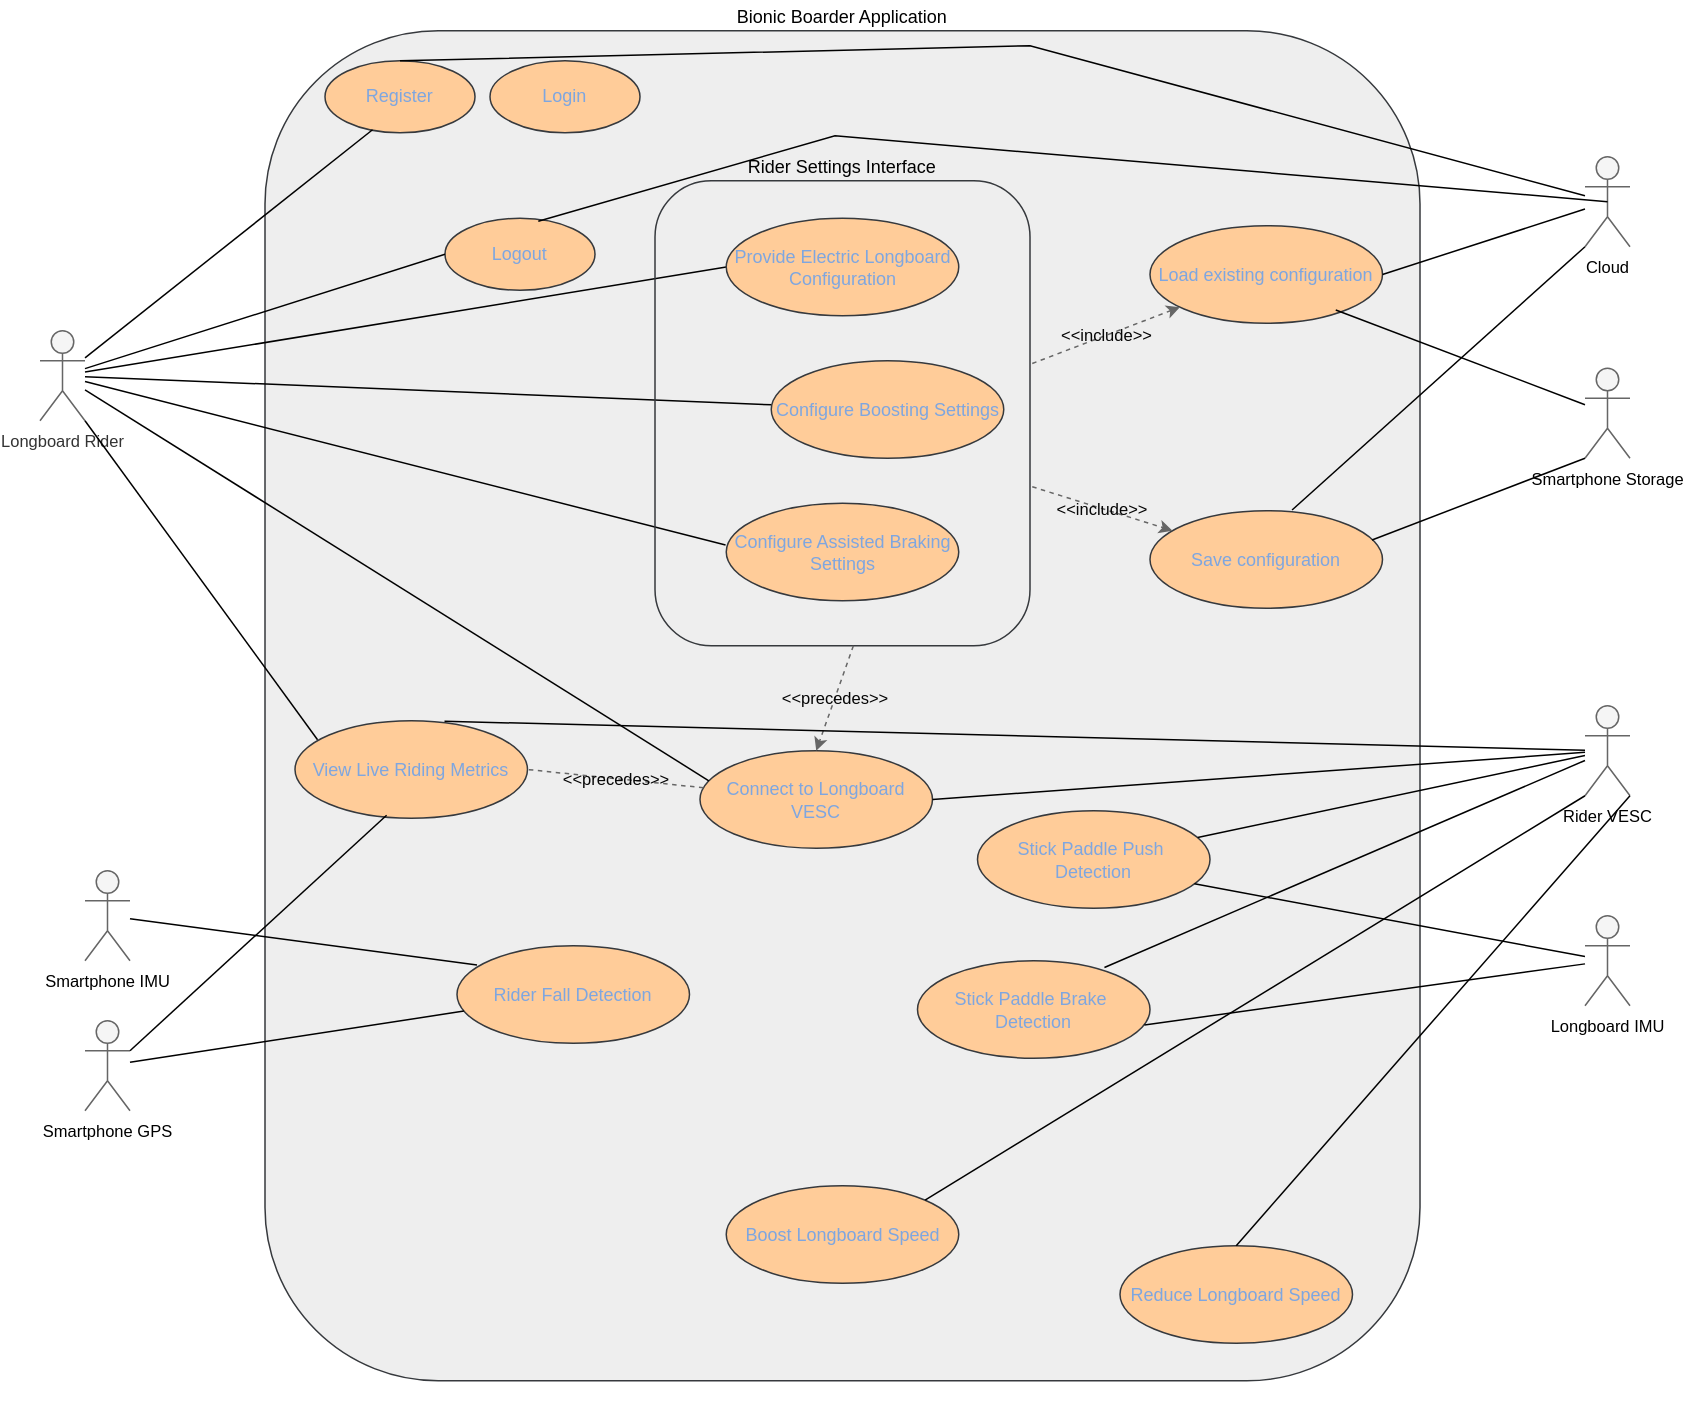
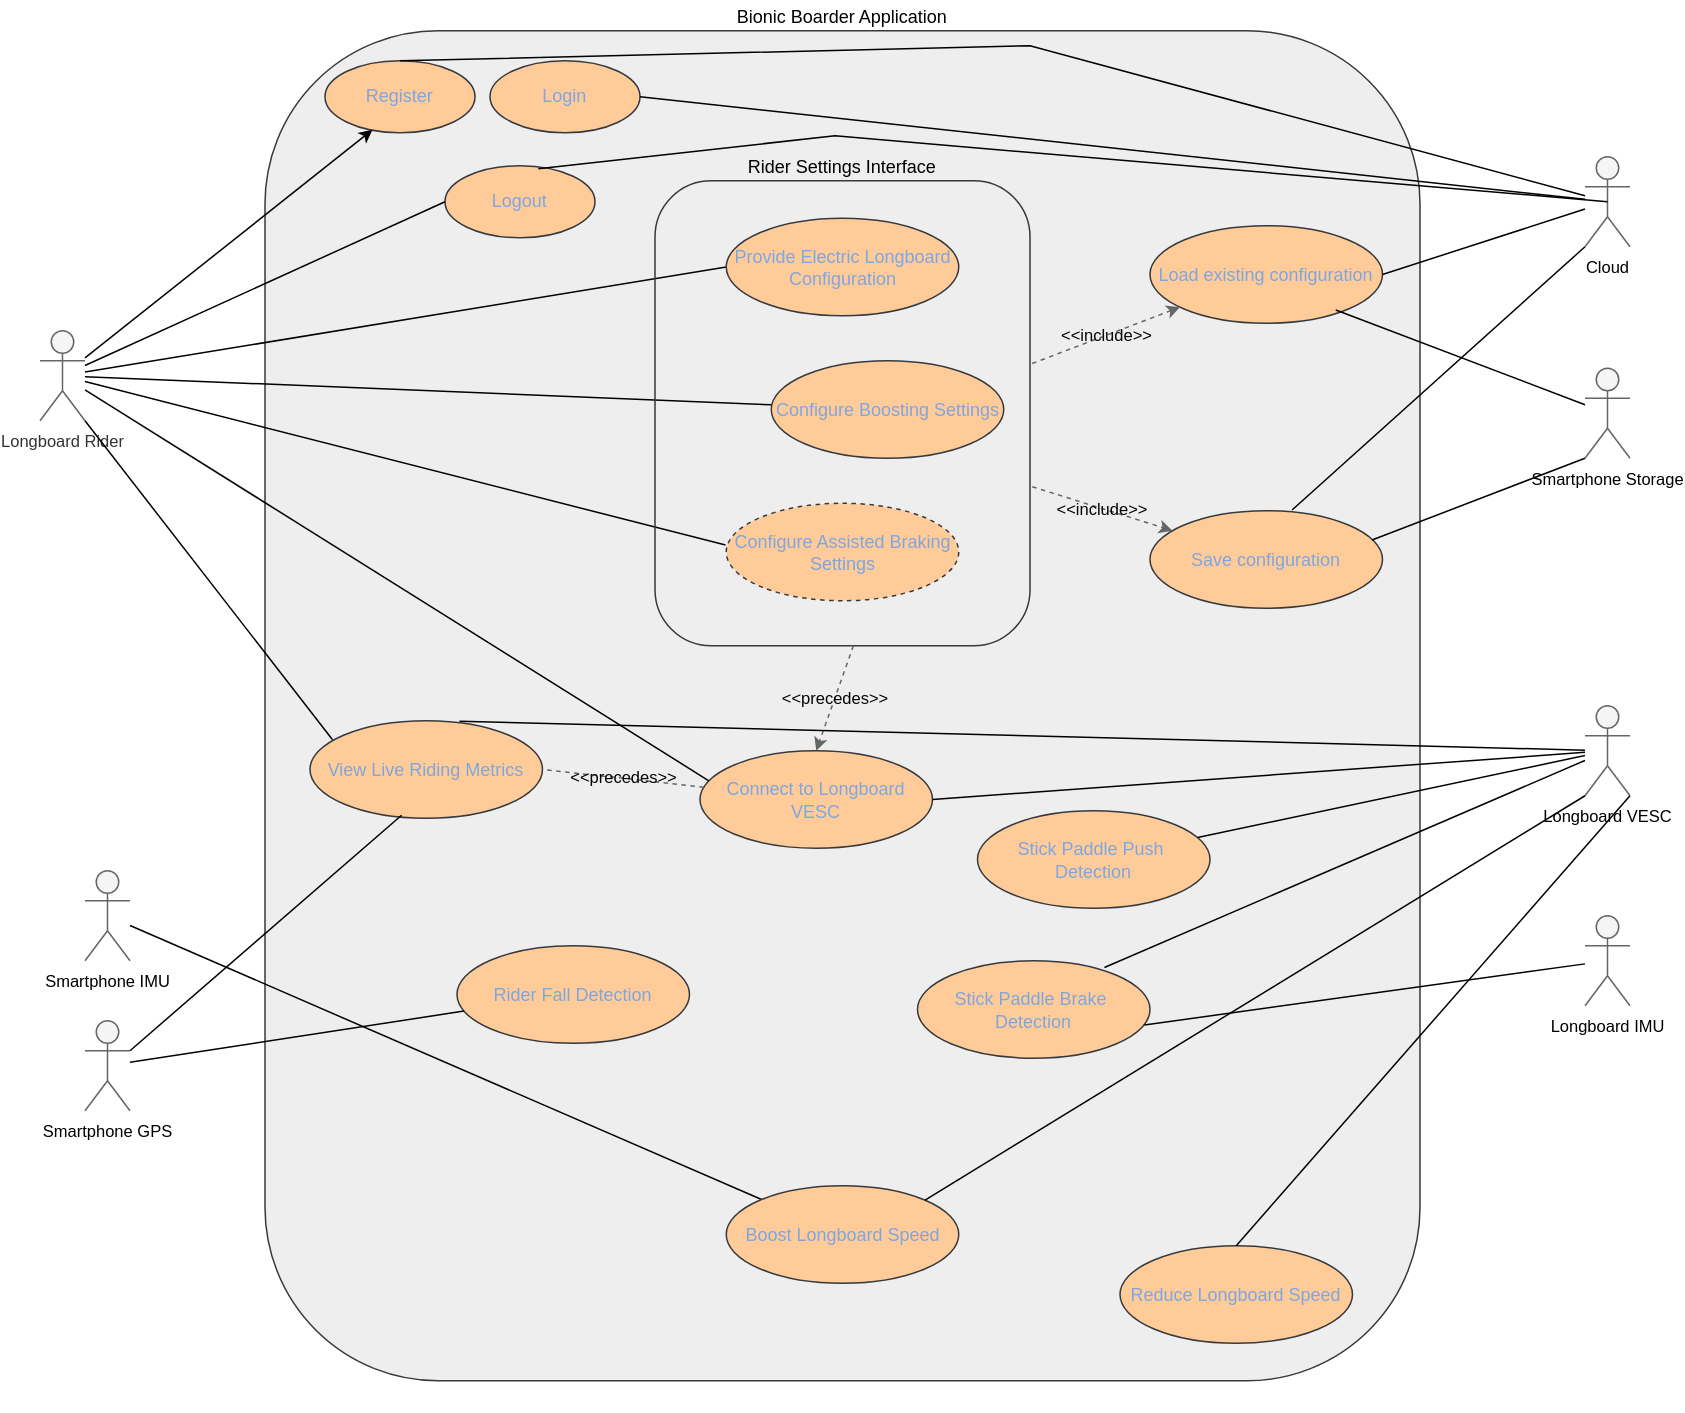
(368, 133) -> (364, 136)
none -> (1089, 146)
(520, 254) -> (520, 202)
(842, 552) -> (842, 552)
(411, 770) -> (426, 770)
(1608, 817) -> (1608, 817)
(1427, 927) -> none
(303, 942) -> (494, 1084)
